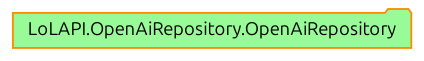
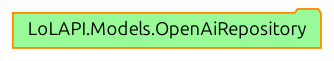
(212, 30) -> (167, 30)
